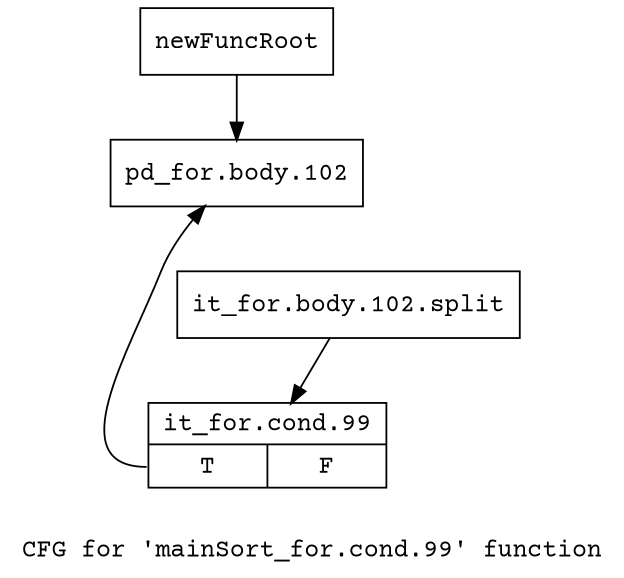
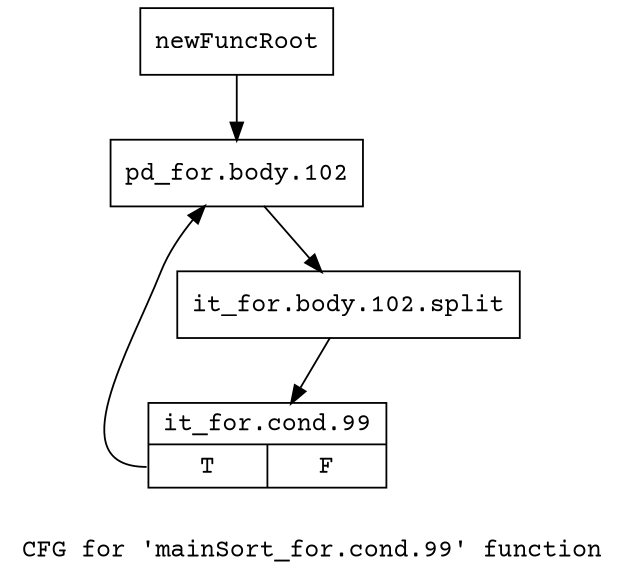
none -> (287, 232)
